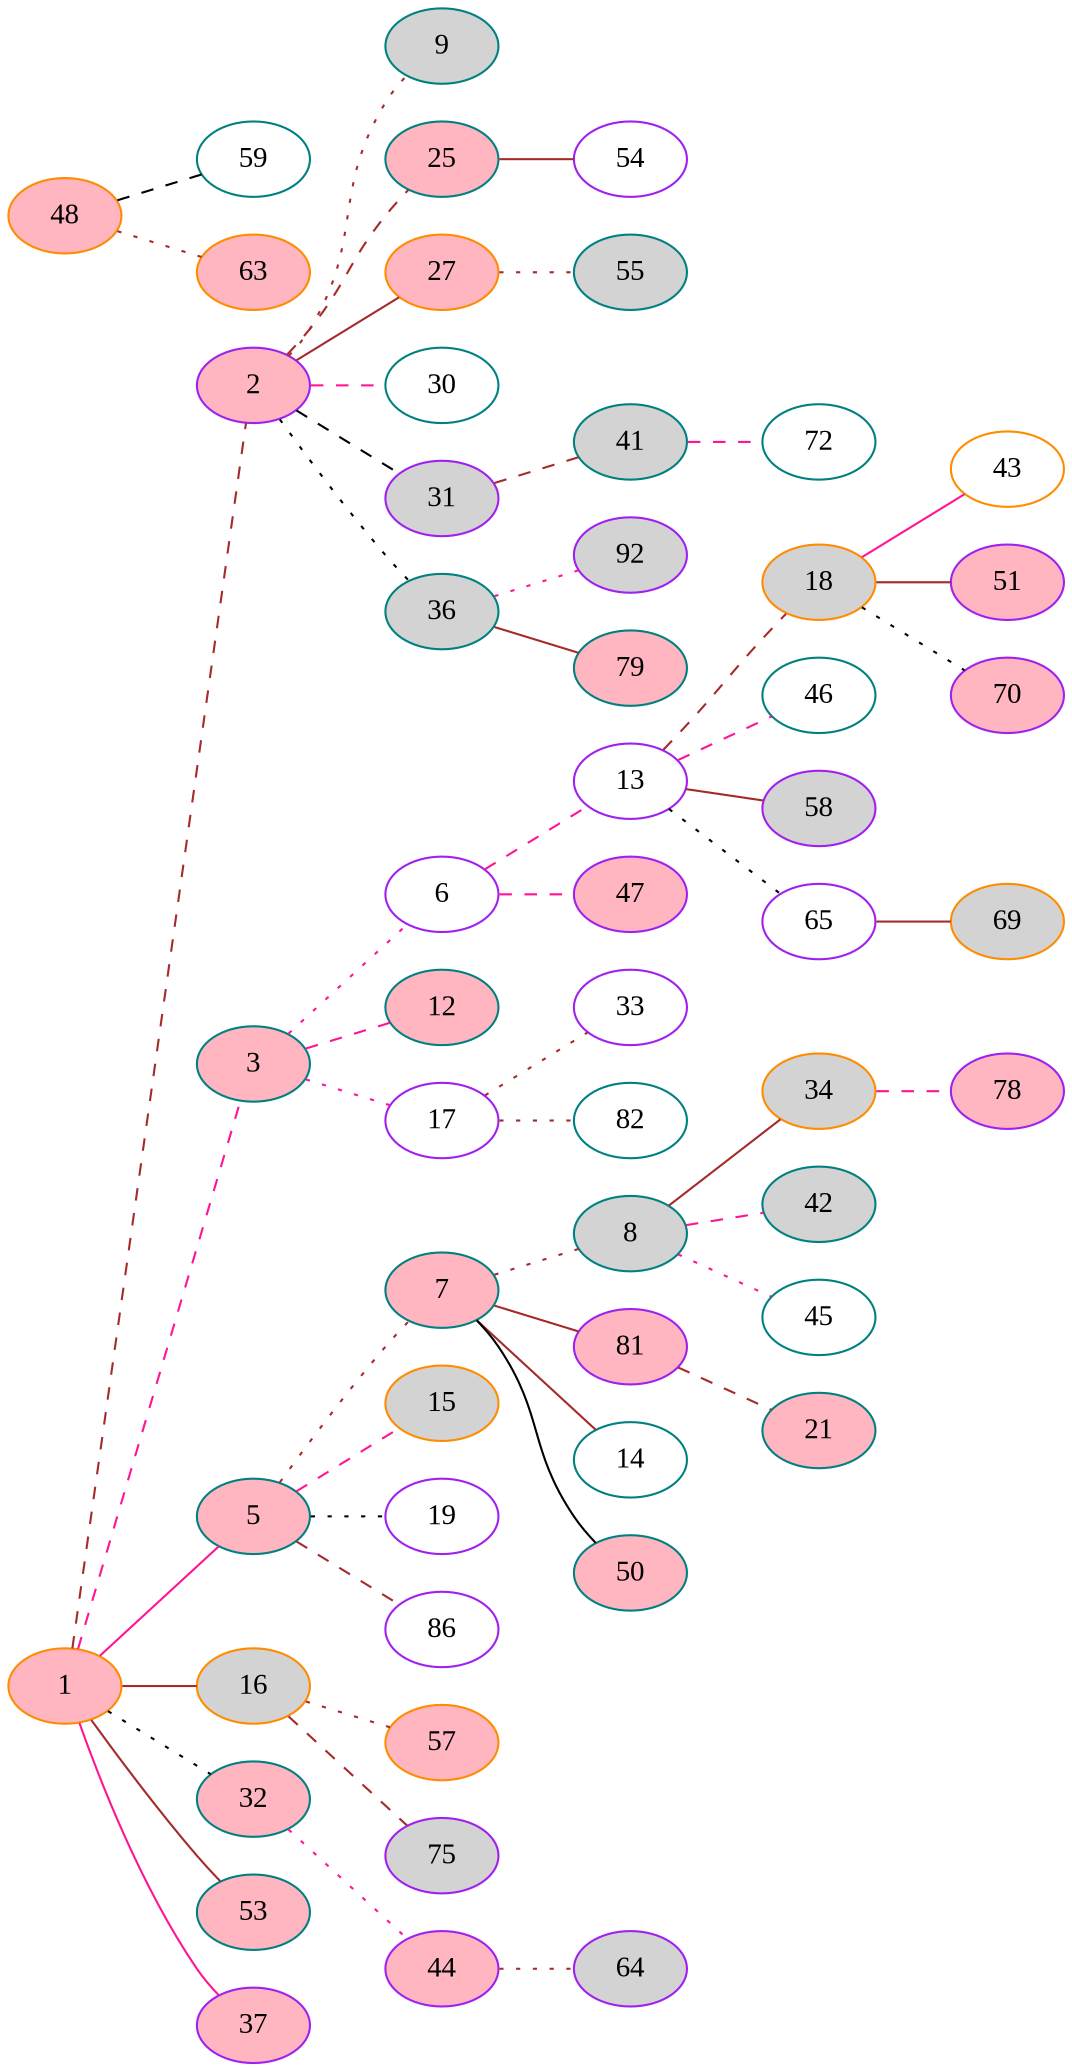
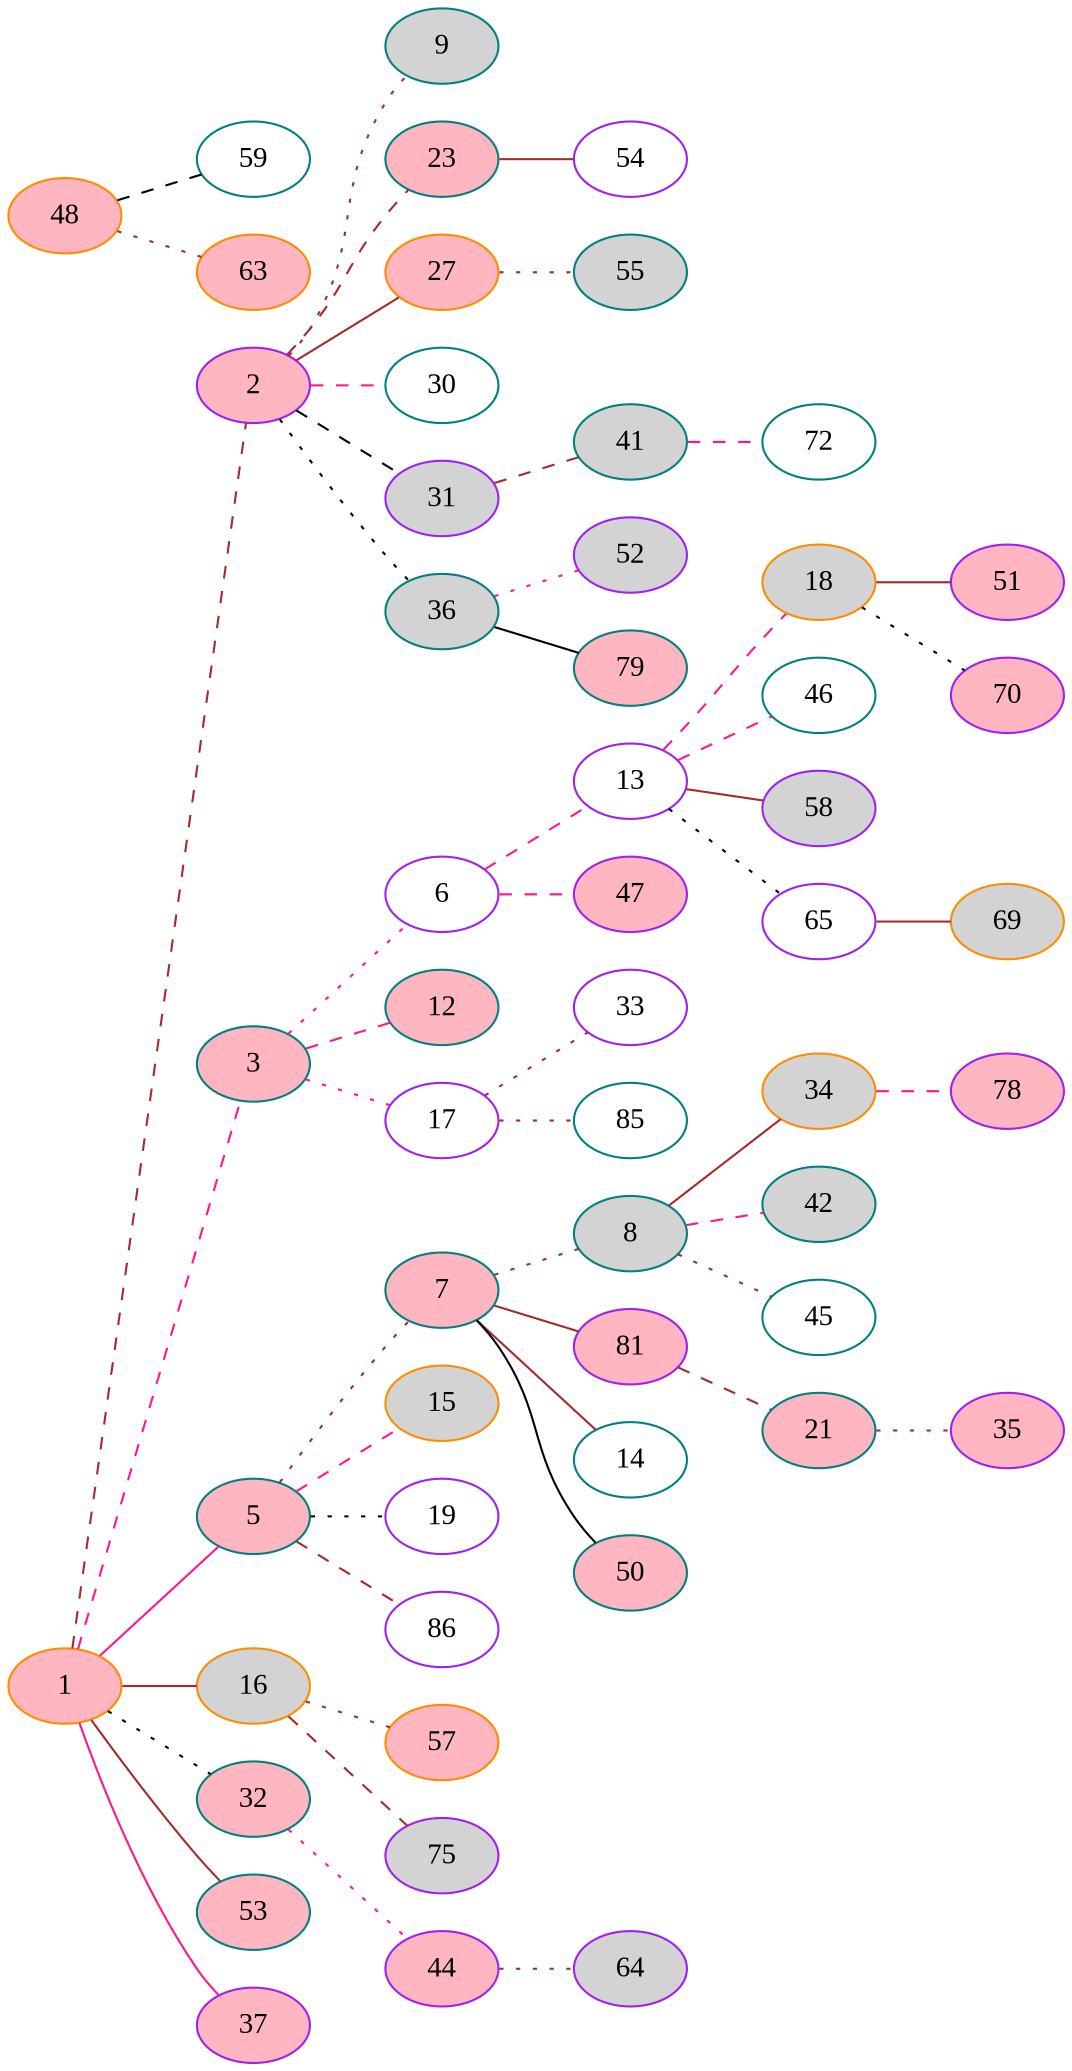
(442, 159) -> (442, 159)
(1007, 469) -> none
(630, 555) -> (630, 555)
(537, 640) -> (537, 640)
(725, 682) -> (725, 682)
(630, 1121) -> (630, 1121)
(725, 1275) -> (725, 1275)
none -> (1007, 1431)
